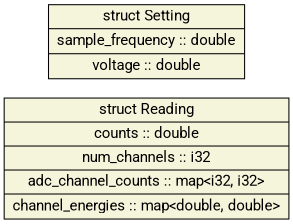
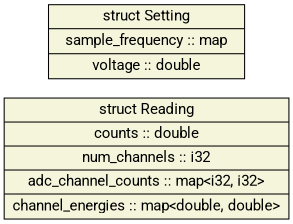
(147, 41) -> (147, 41)
